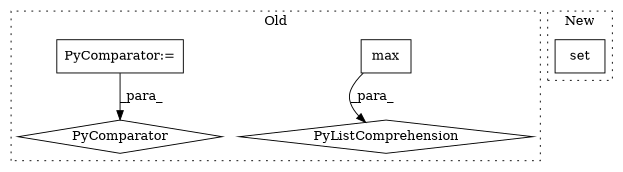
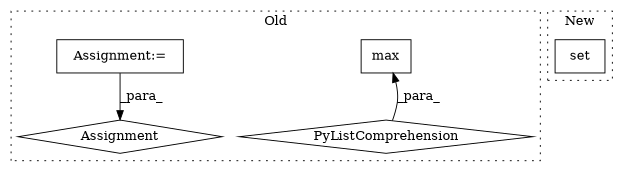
(120, 56) -> (120, 56)
(350, 94) -> (397, 101)
(120, 137) -> (120, 137)
